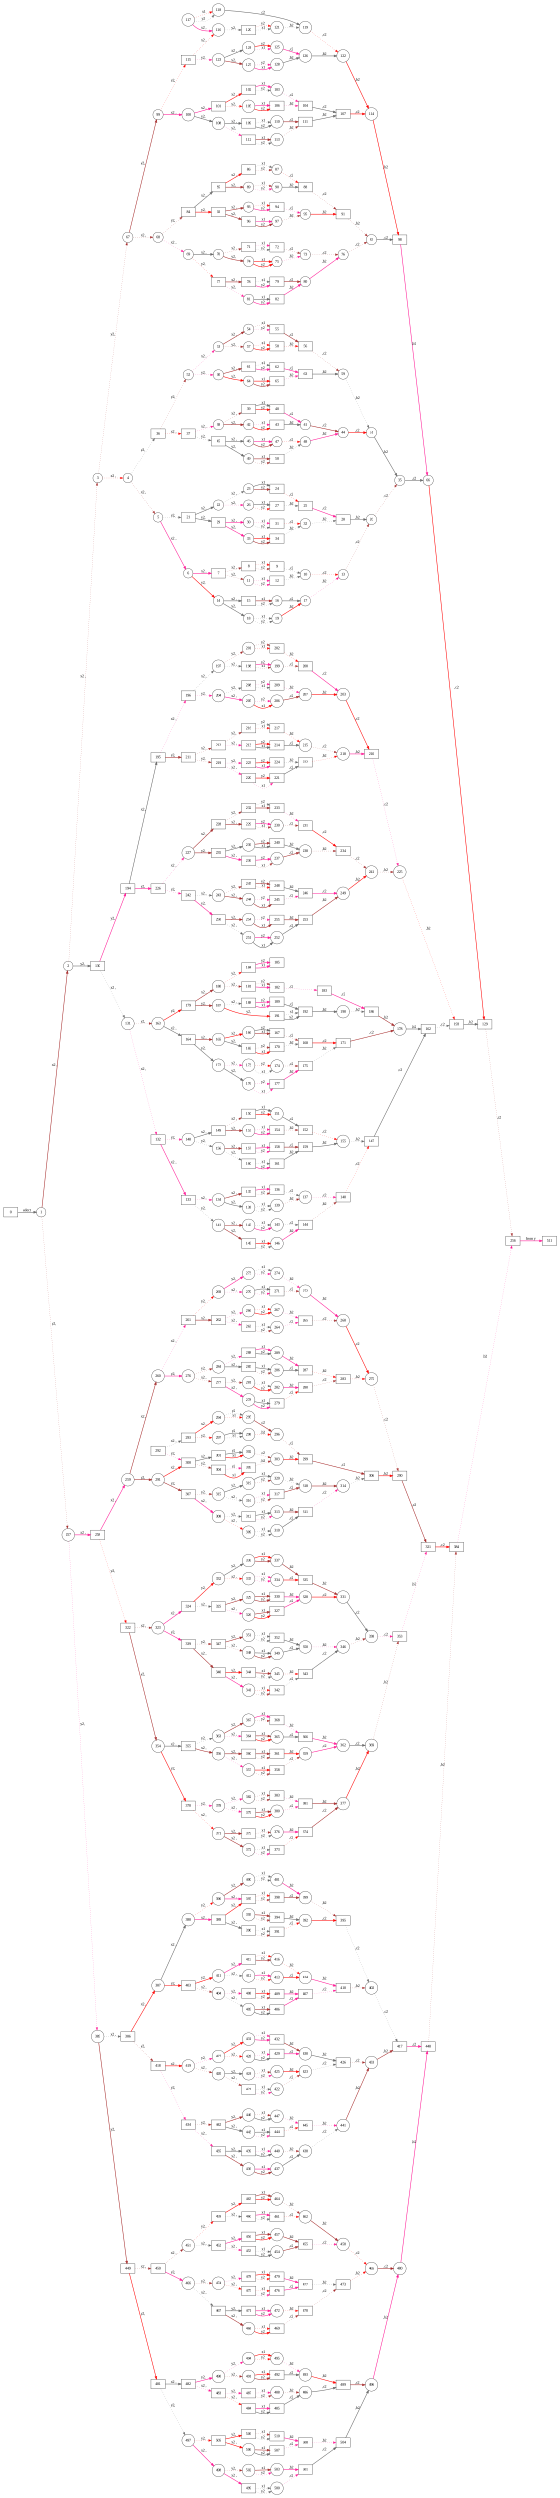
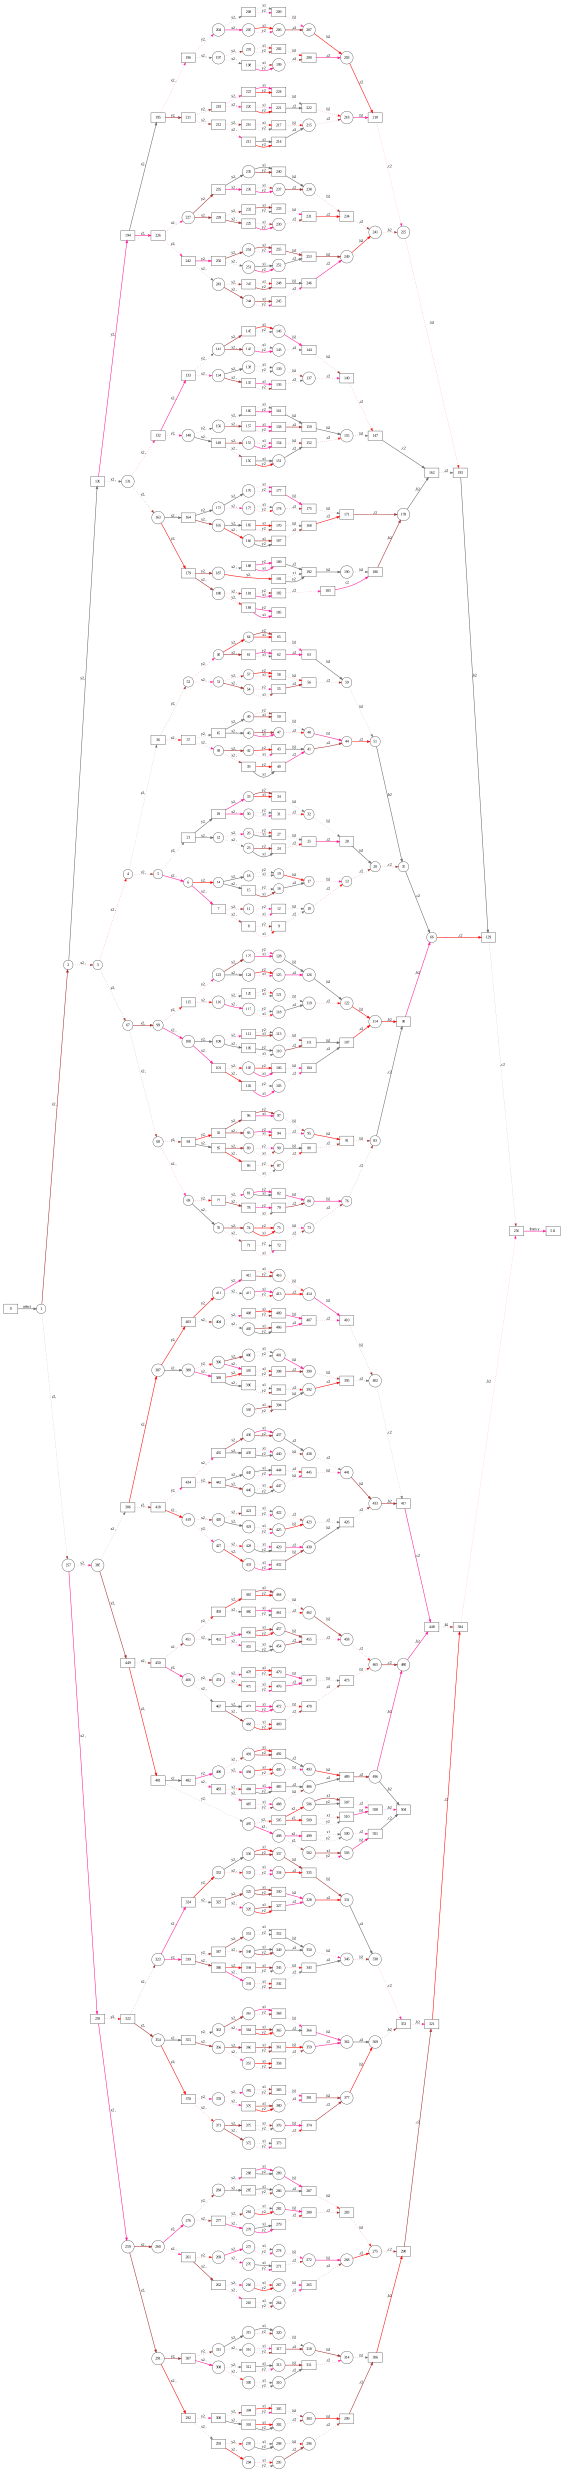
(200, 30) -> (232, 1007)
(171, 1472) -> (173, 2388)
(356, 2415) -> (388, 1792)
